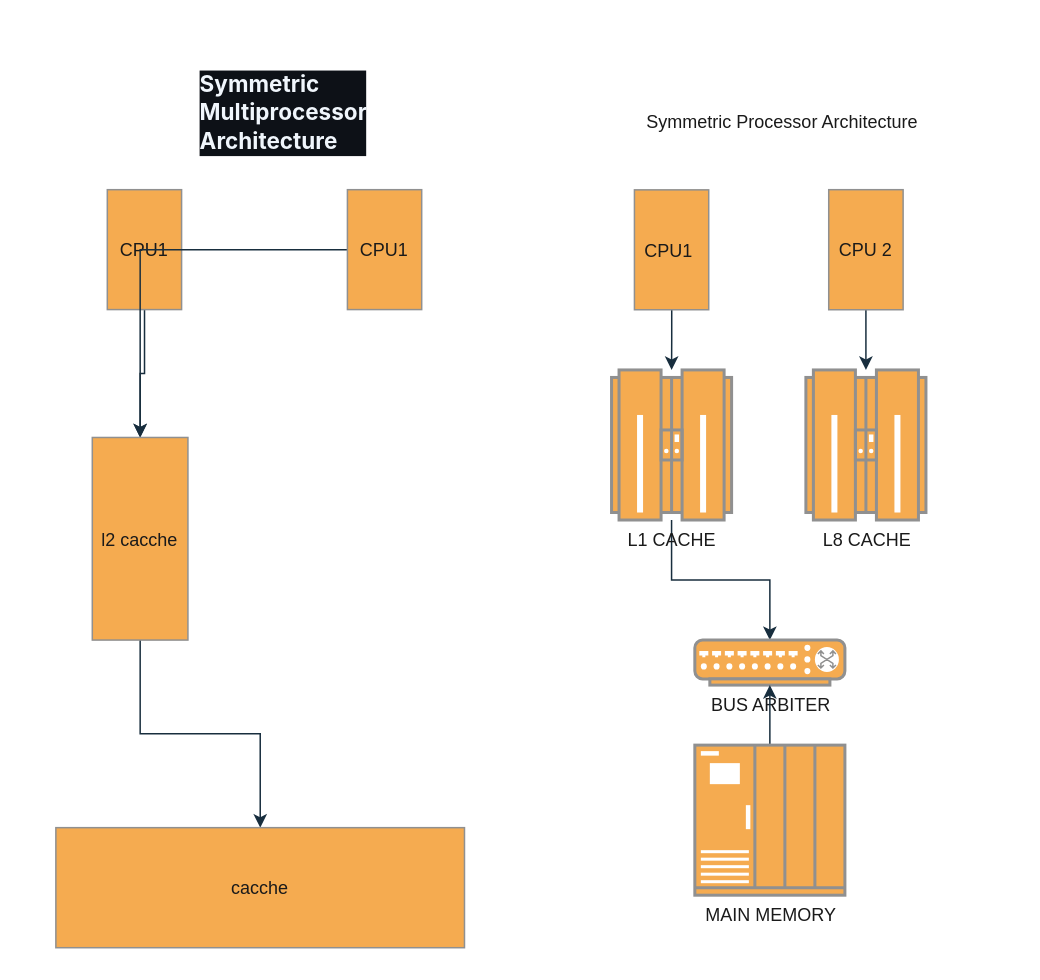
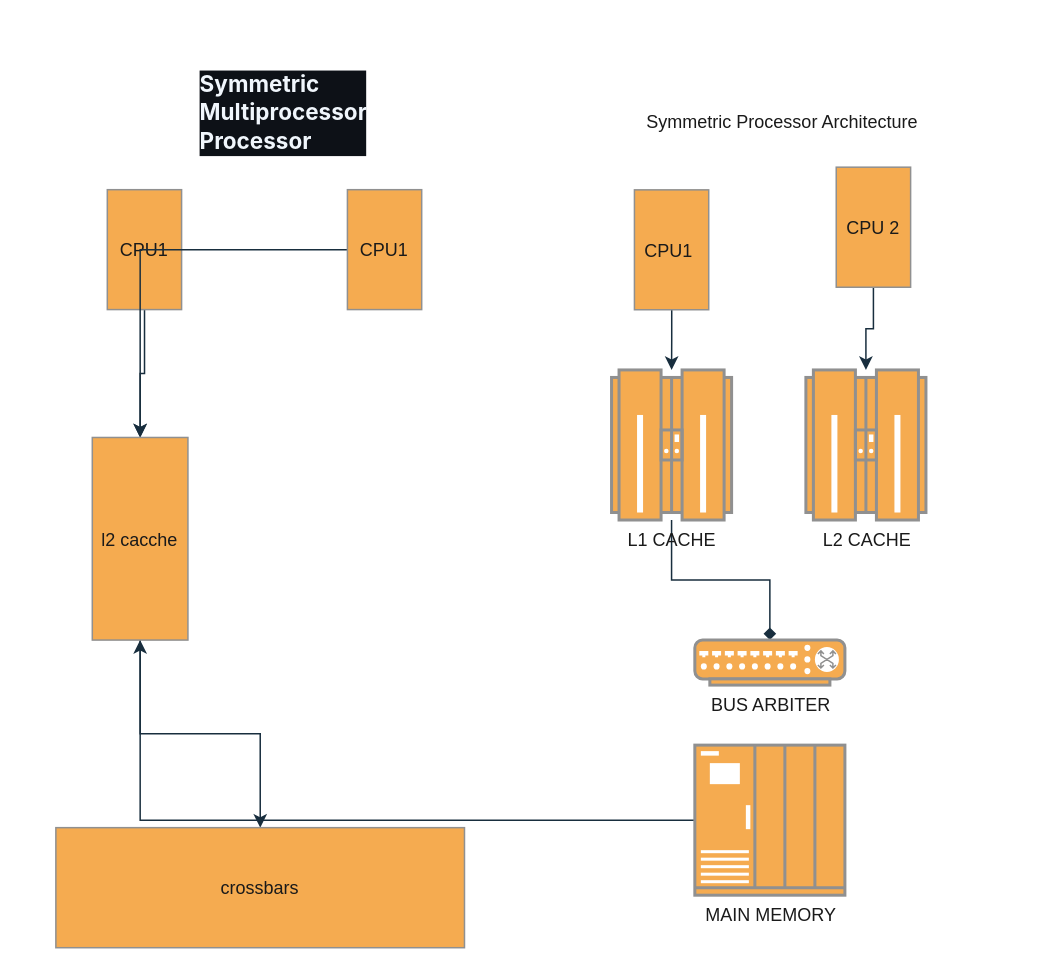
(373, 107) -> (360, 107)
(866, 250) -> (873, 227)
(867, 541) -> (867, 541)
(770, 628) -> (770, 627)
(770, 720) -> (375, 820)
(259, 888) -> (259, 888)
